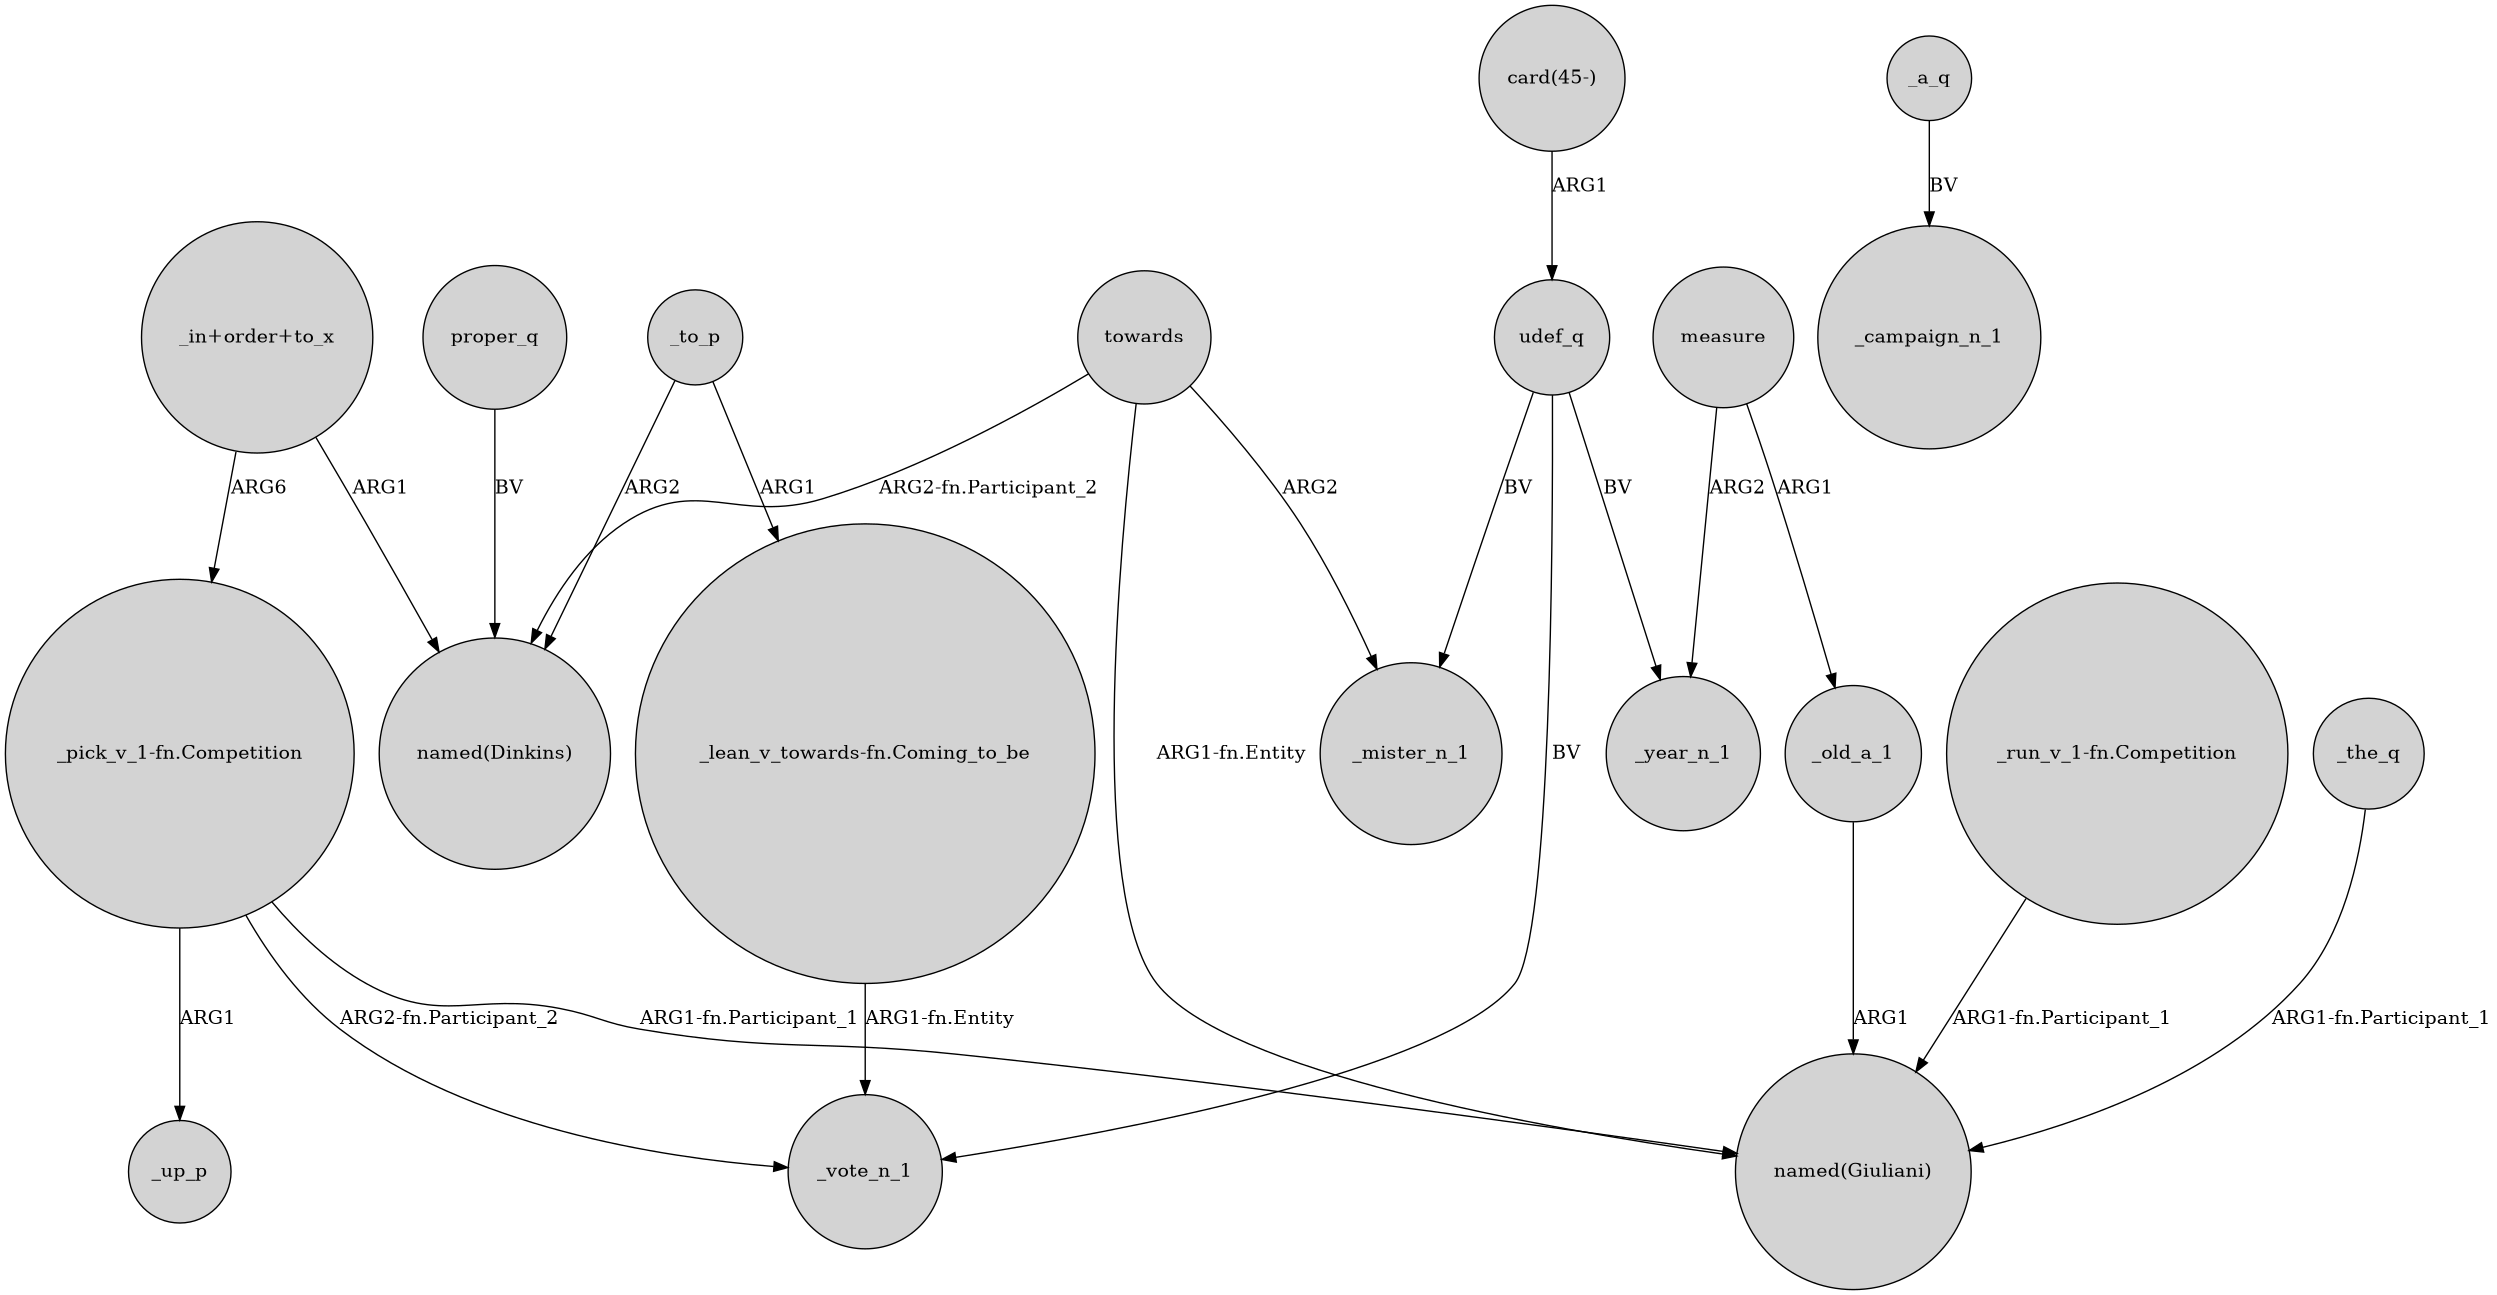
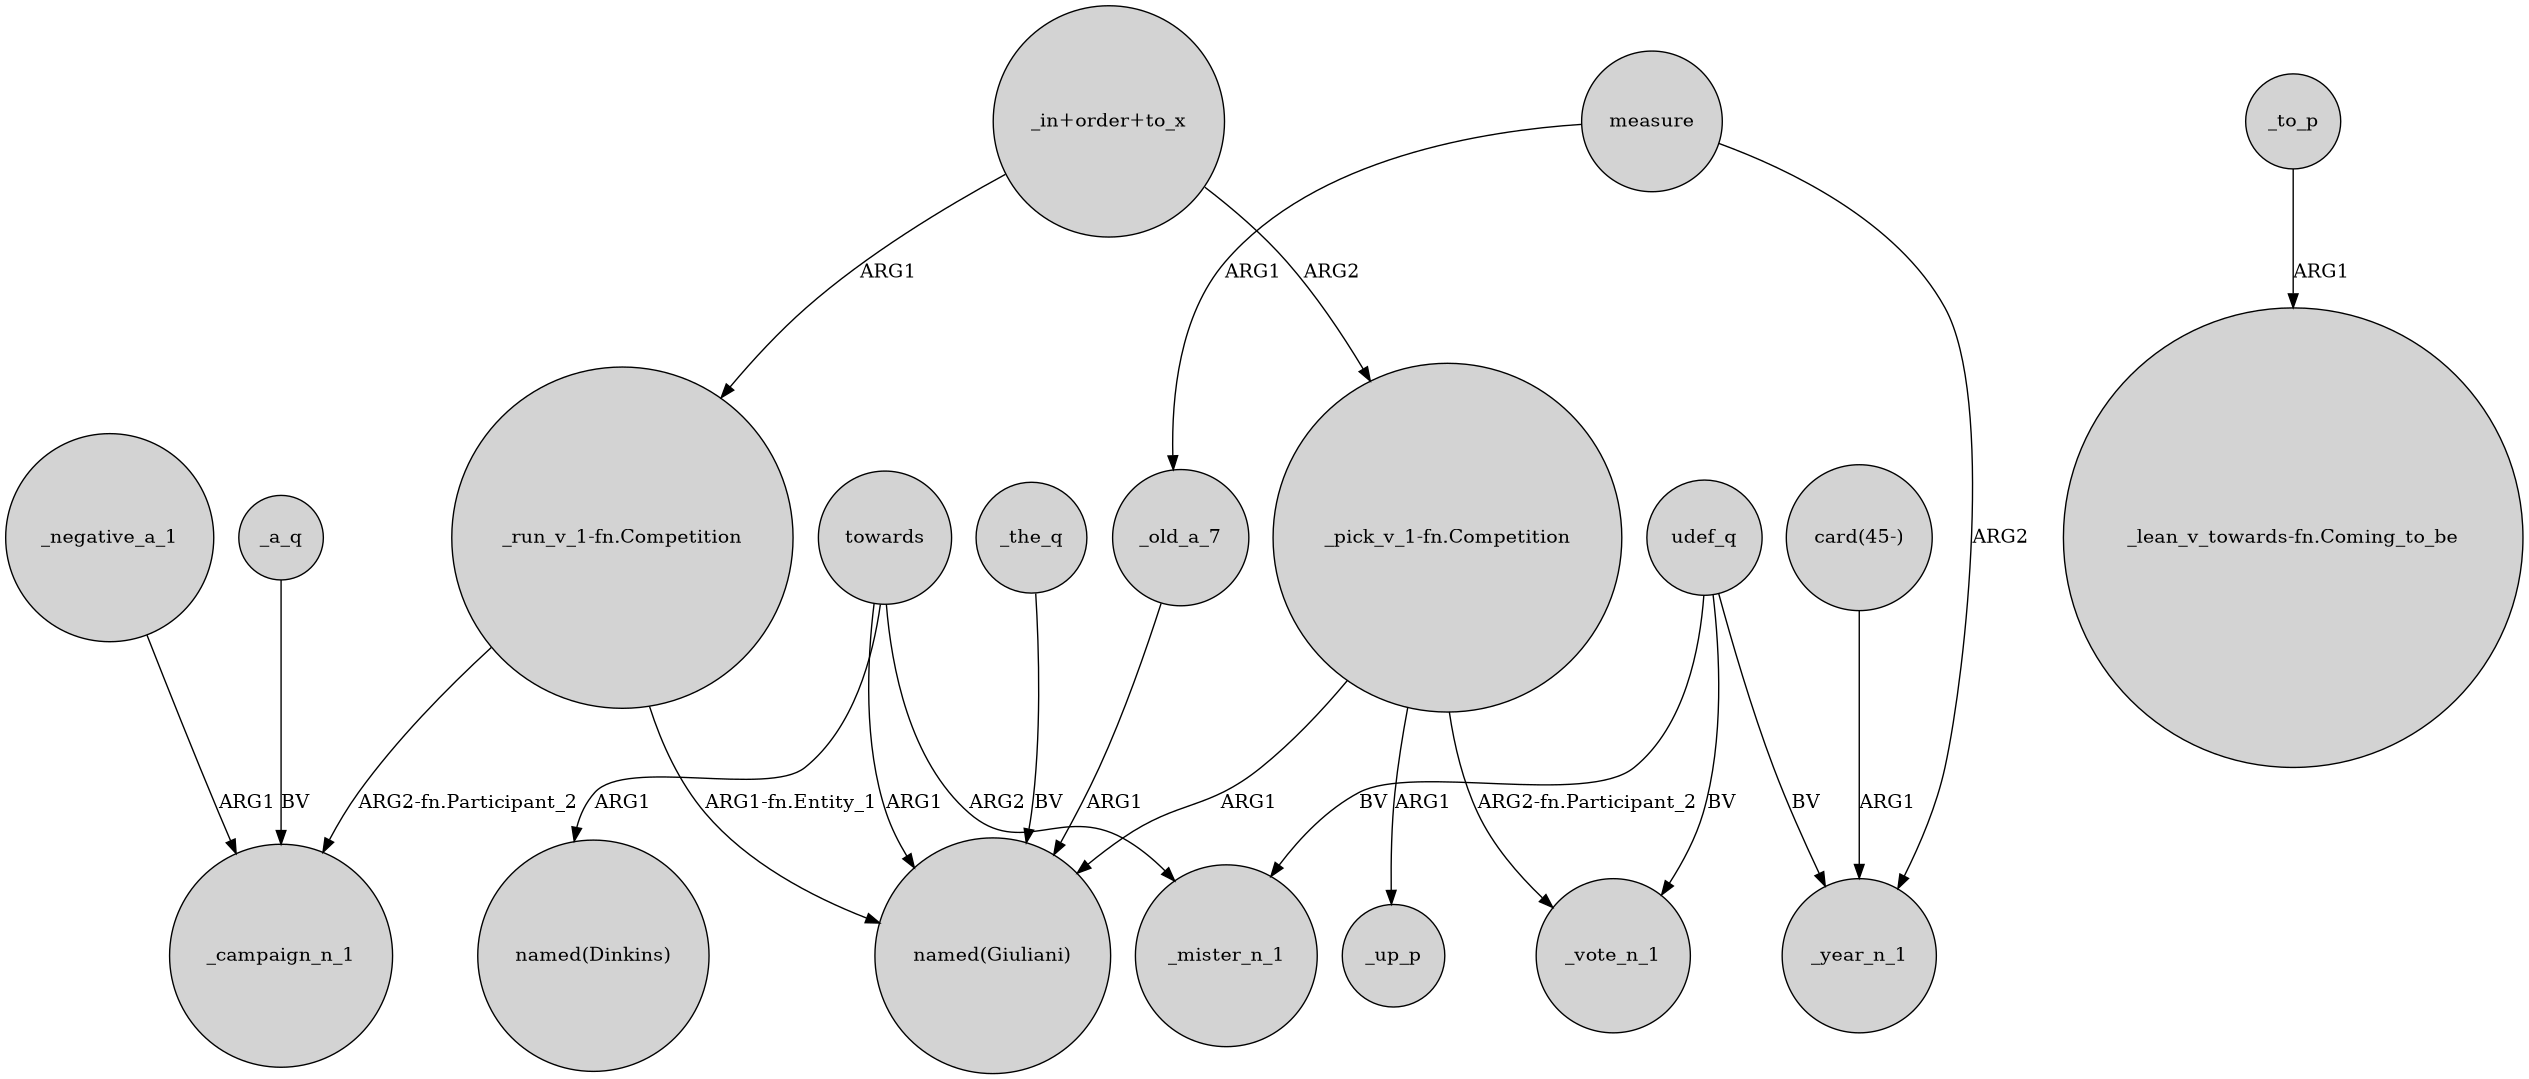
(1552, 208) -> (1859, 737)
(495, 337) -> none
(259, 488) -> (1332, 272)
(989, 488) -> (623, 803)
(613, 508) -> none
none -> (110, 538)
(375, 538) -> (857, 267)
none -> (403, 737)
(1232, 754) -> (915, 803)
(1853, 754) -> (1181, 538)
(750, 1019) -> (1249, 803)
(2063, 1019) -> (791, 803)
(2382, 1019) -> (1049, 803)
(865, 1032) -> none
